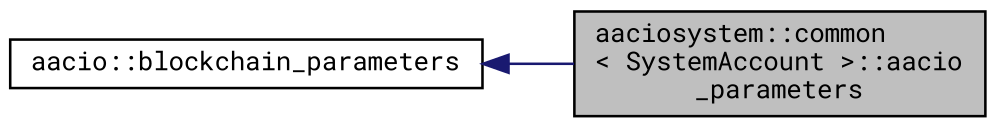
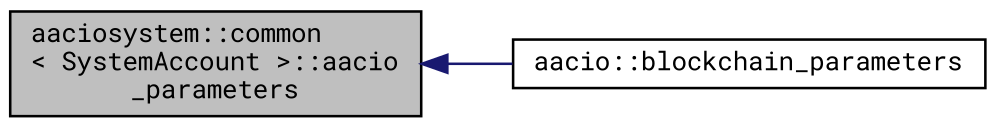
(541, 64) -> (480, 64)
